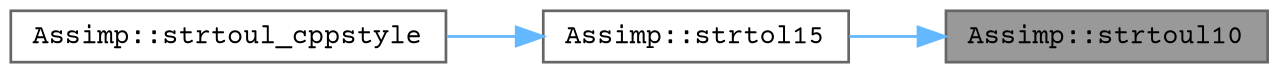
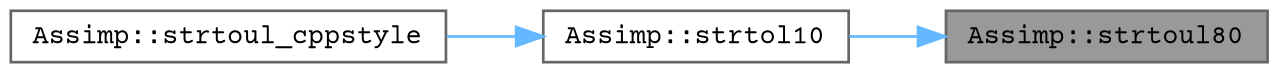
(696, 36) -> (696, 36)
(1107, 36) -> (1107, 36)
